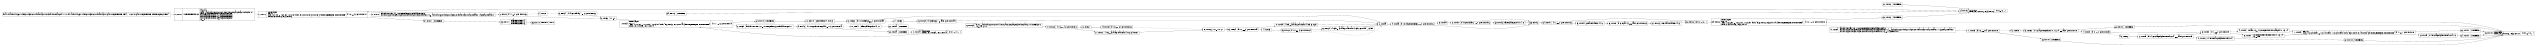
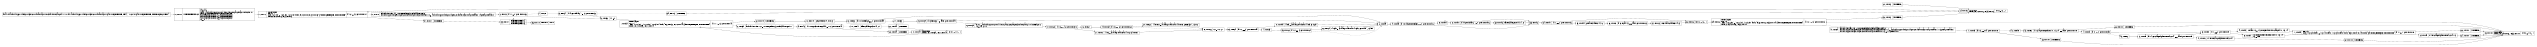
none -> (1171, 25)
